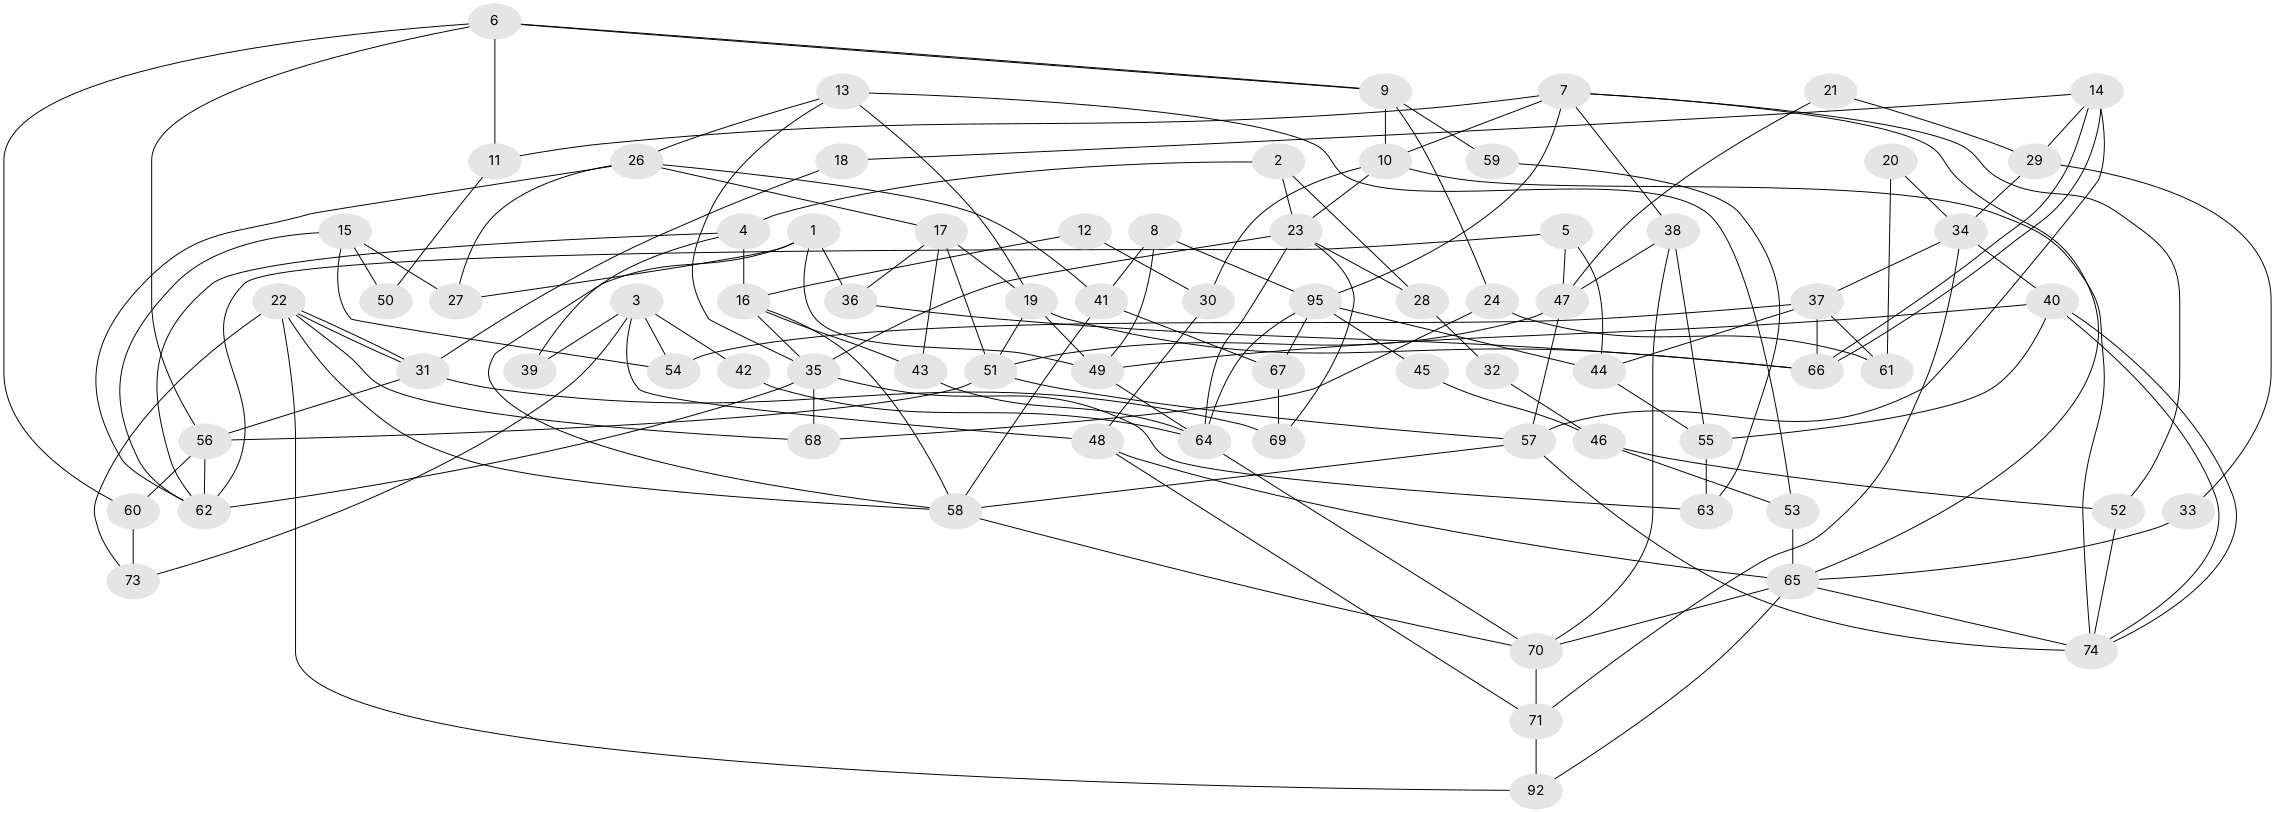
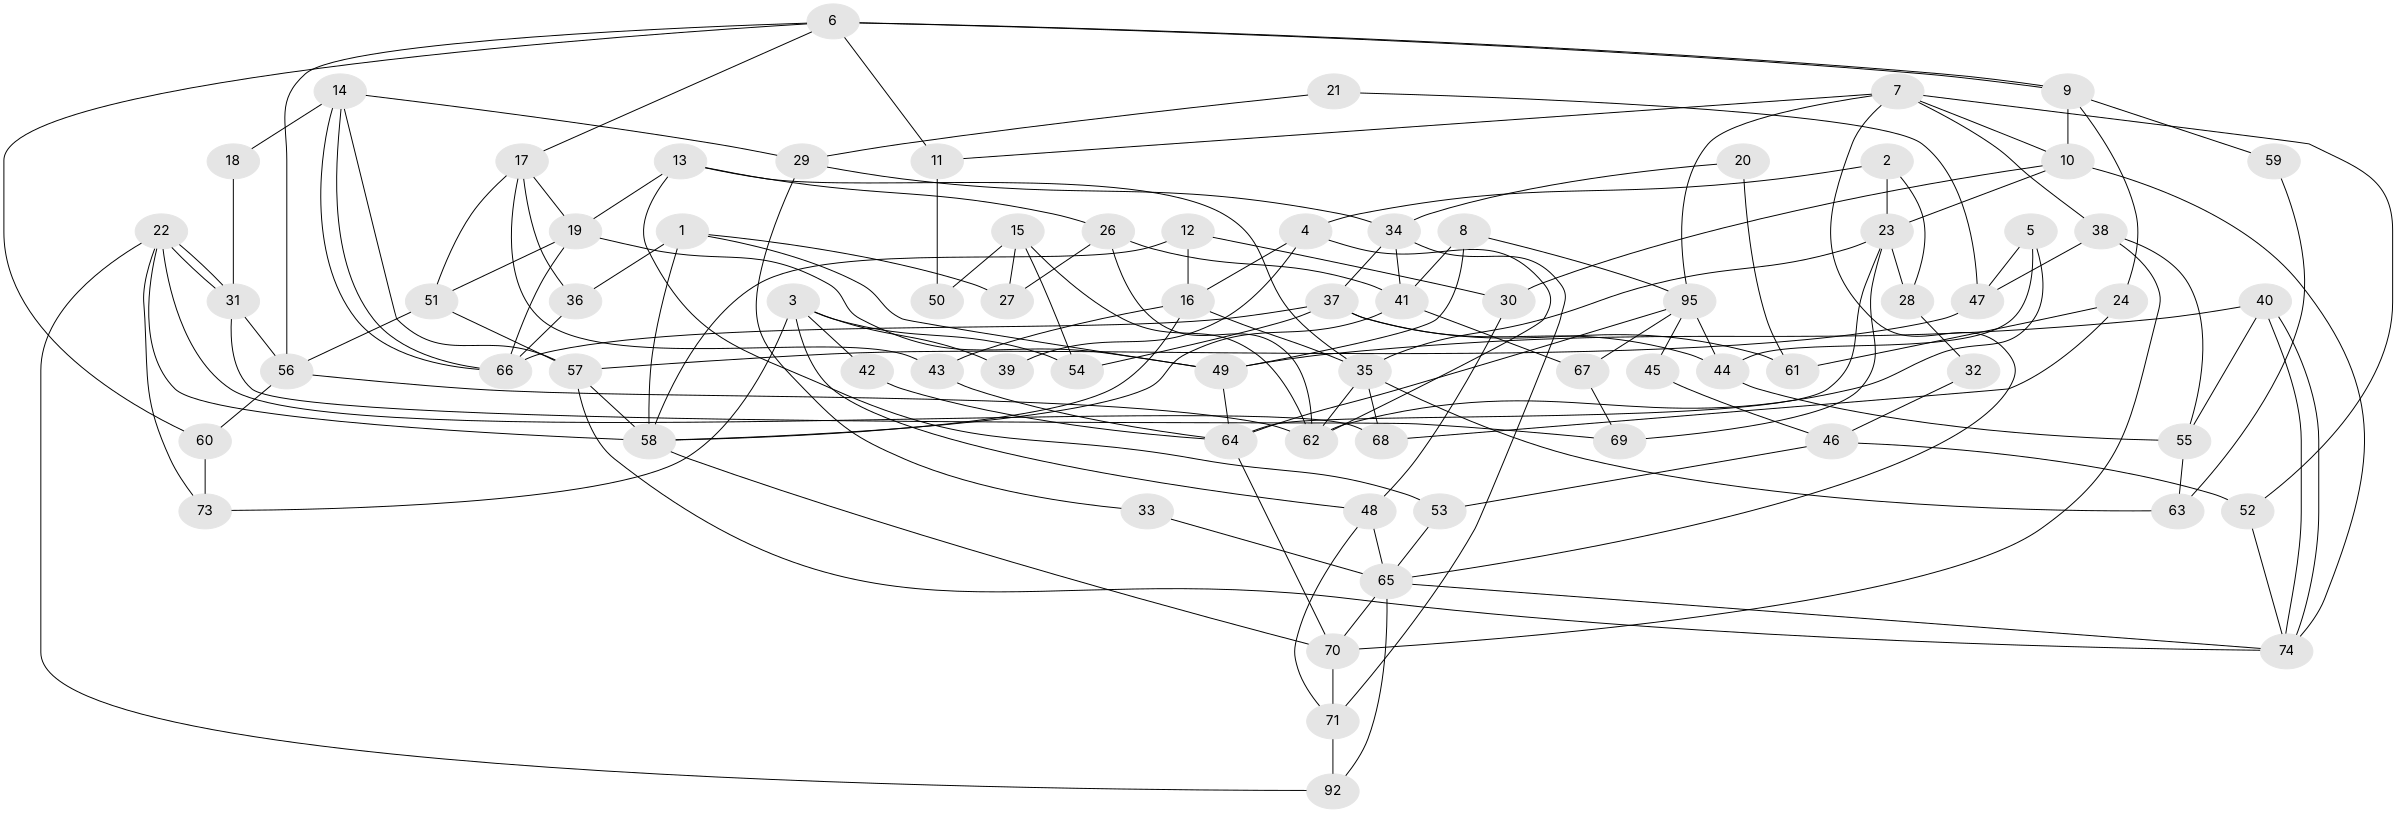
(789, 196) -> (678, 91)
none -> (903, 259)
(2007, 267) -> (1398, 266)
(1280, 344) -> none
